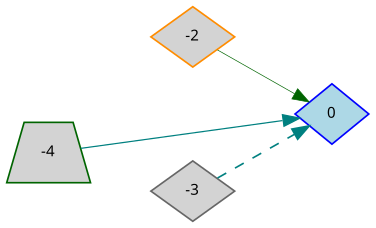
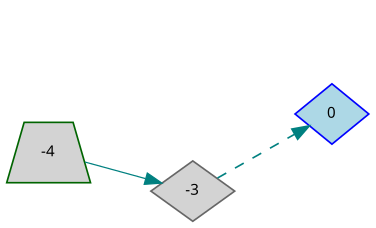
(193, 37) -> none
(182, 134) -> (115, 170)
